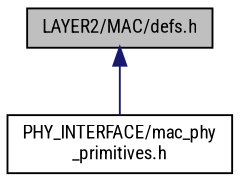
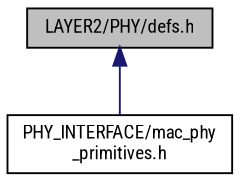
(120, 28) -> (120, 28)
